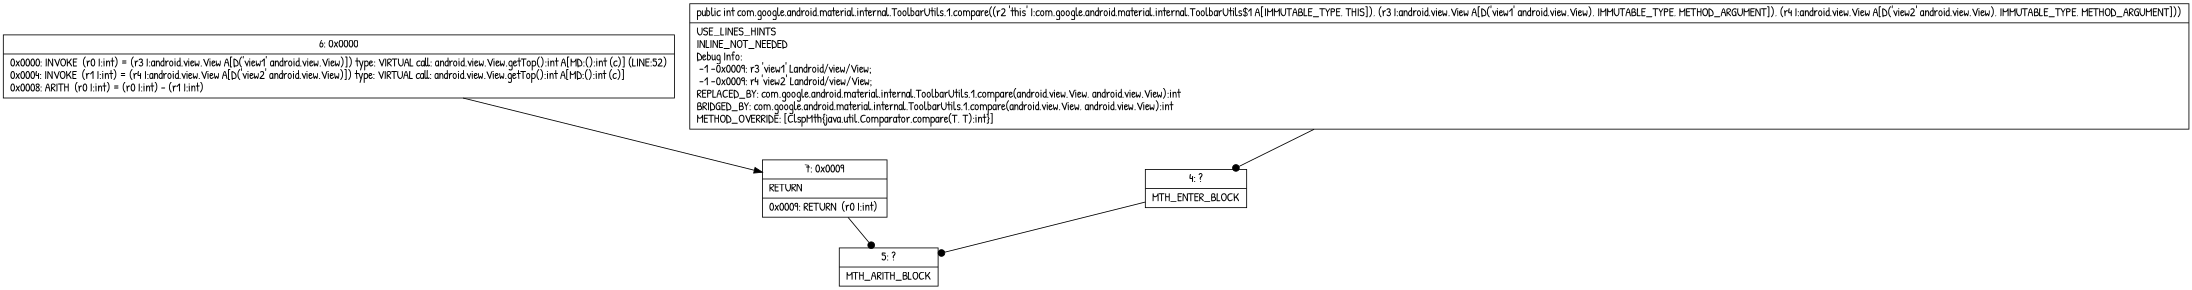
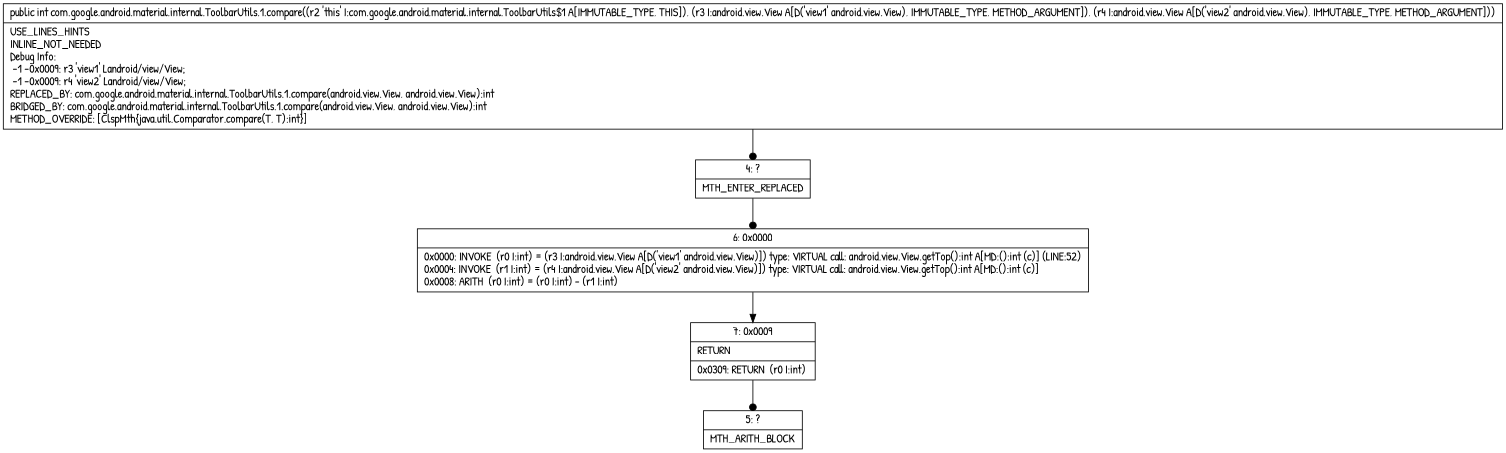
(1196, 198) -> (753, 188)
(825, 207) -> (753, 370)
(1045, 227) -> (753, 210)
